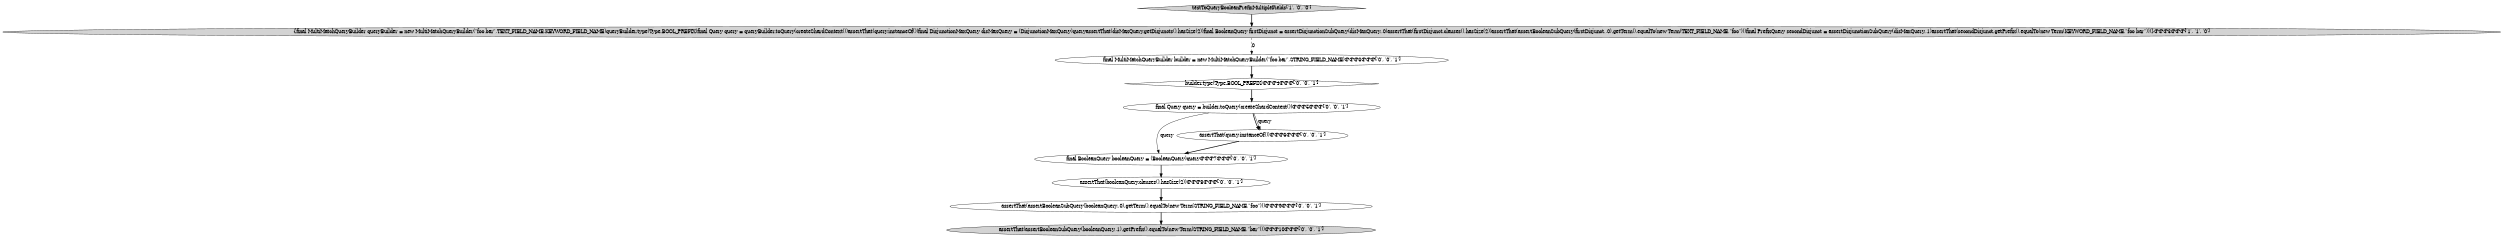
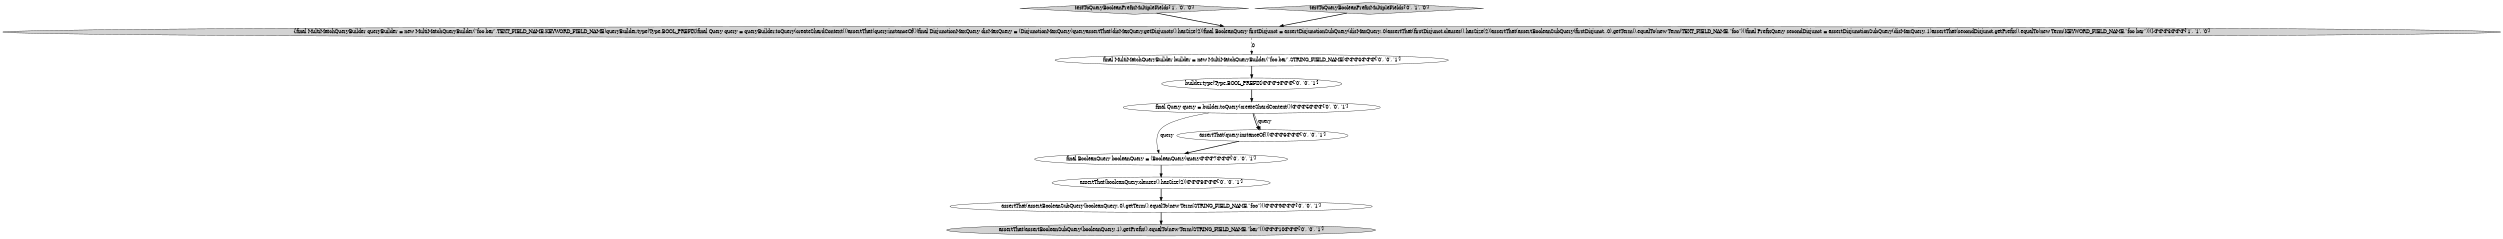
none -> (1369, 8)
(1252, 84) -> (1252, 84)
